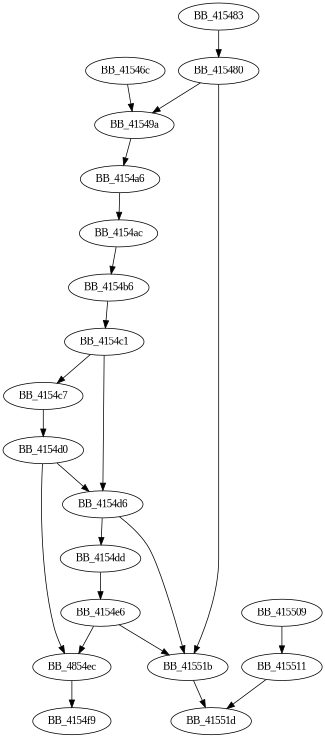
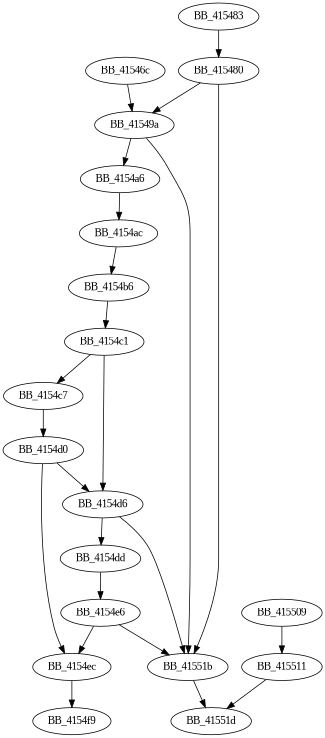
none -> (190, 386)
(72, 667) -> (72, 667)
